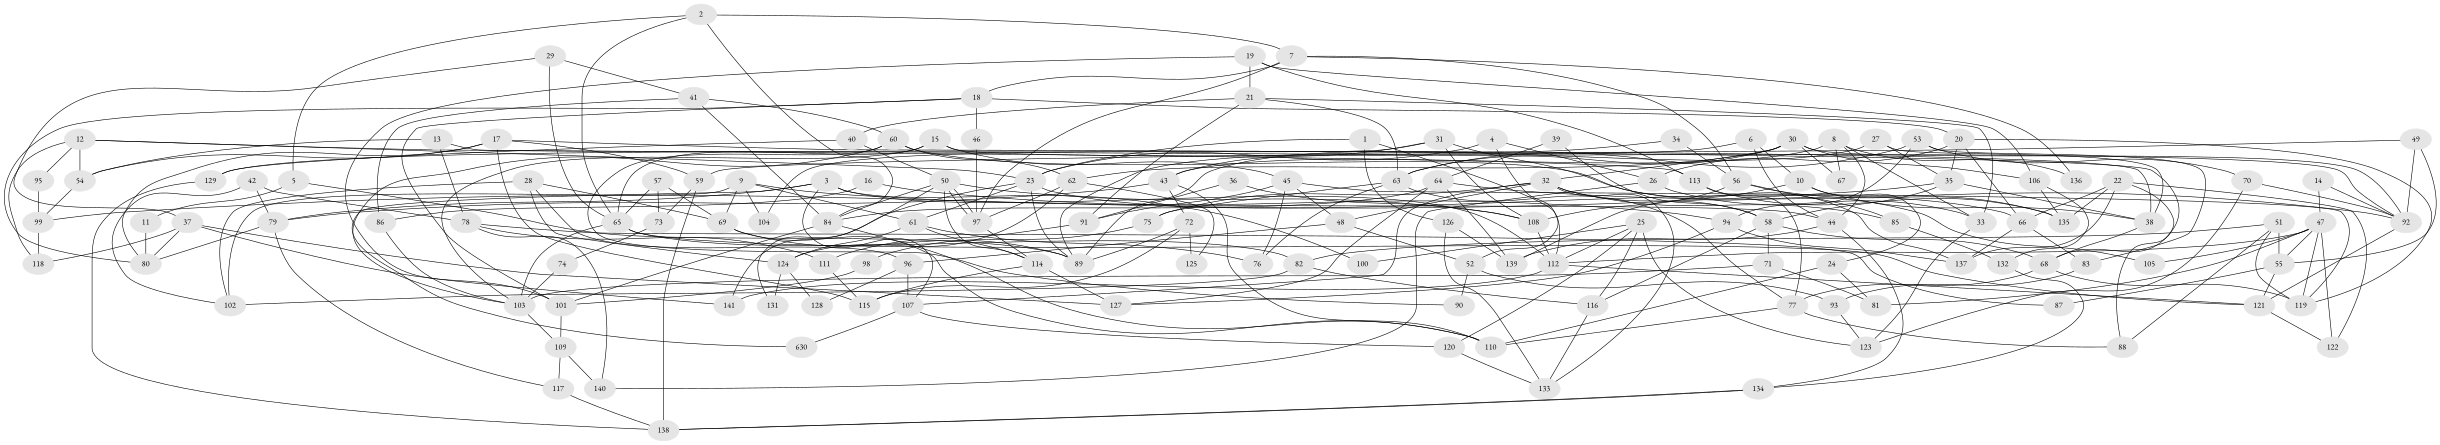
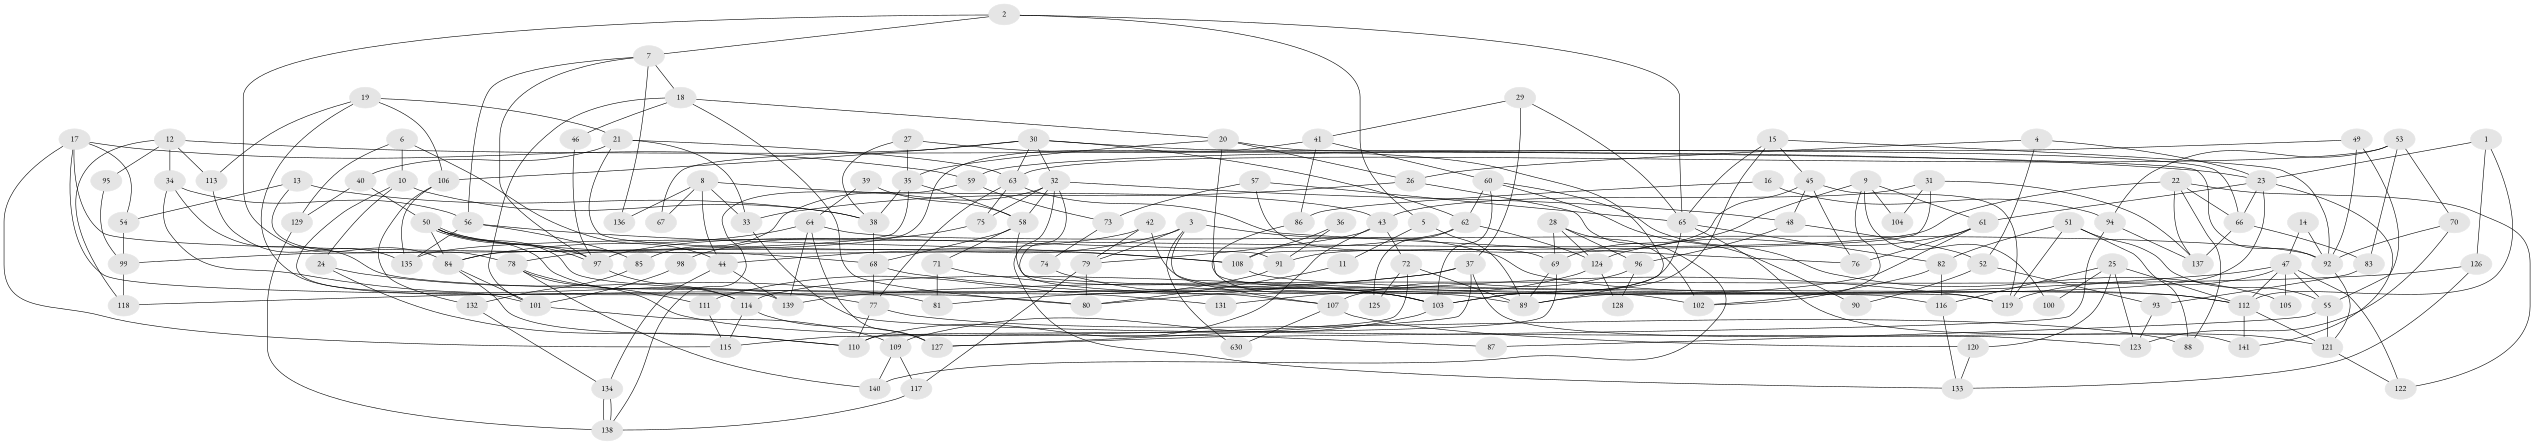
(80, 160) -> (170, 160)
(1795, 222) -> (393, 287)
